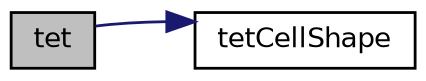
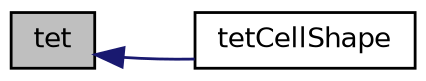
(131, 23) -> (159, 59)
